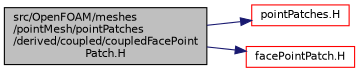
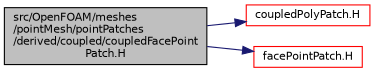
(300, 15) -> (308, 15)
